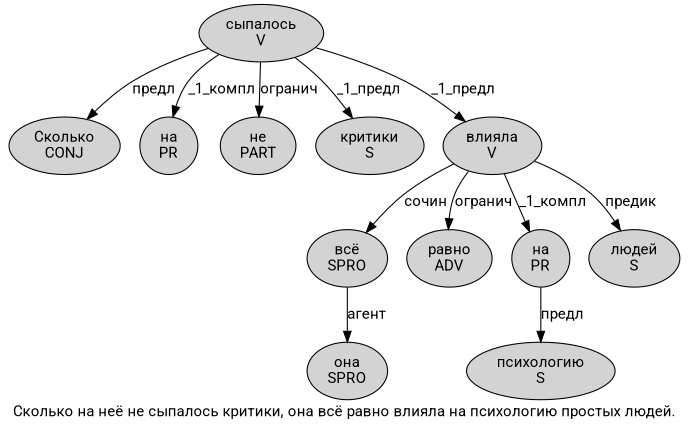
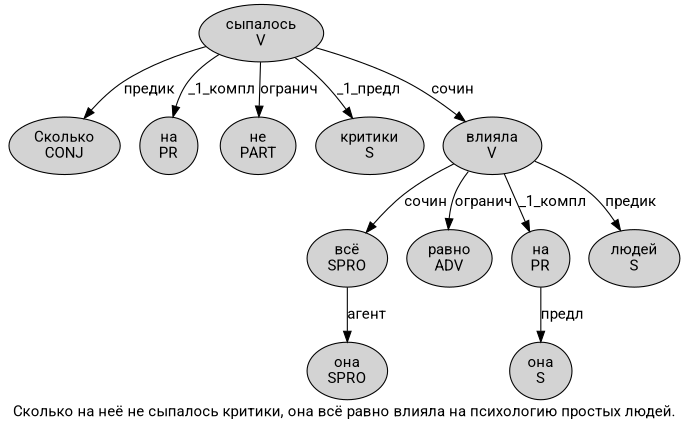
(154, 89) -> (150, 89)
(463, 89) -> (453, 89)
(541, 371) -> (541, 371)
